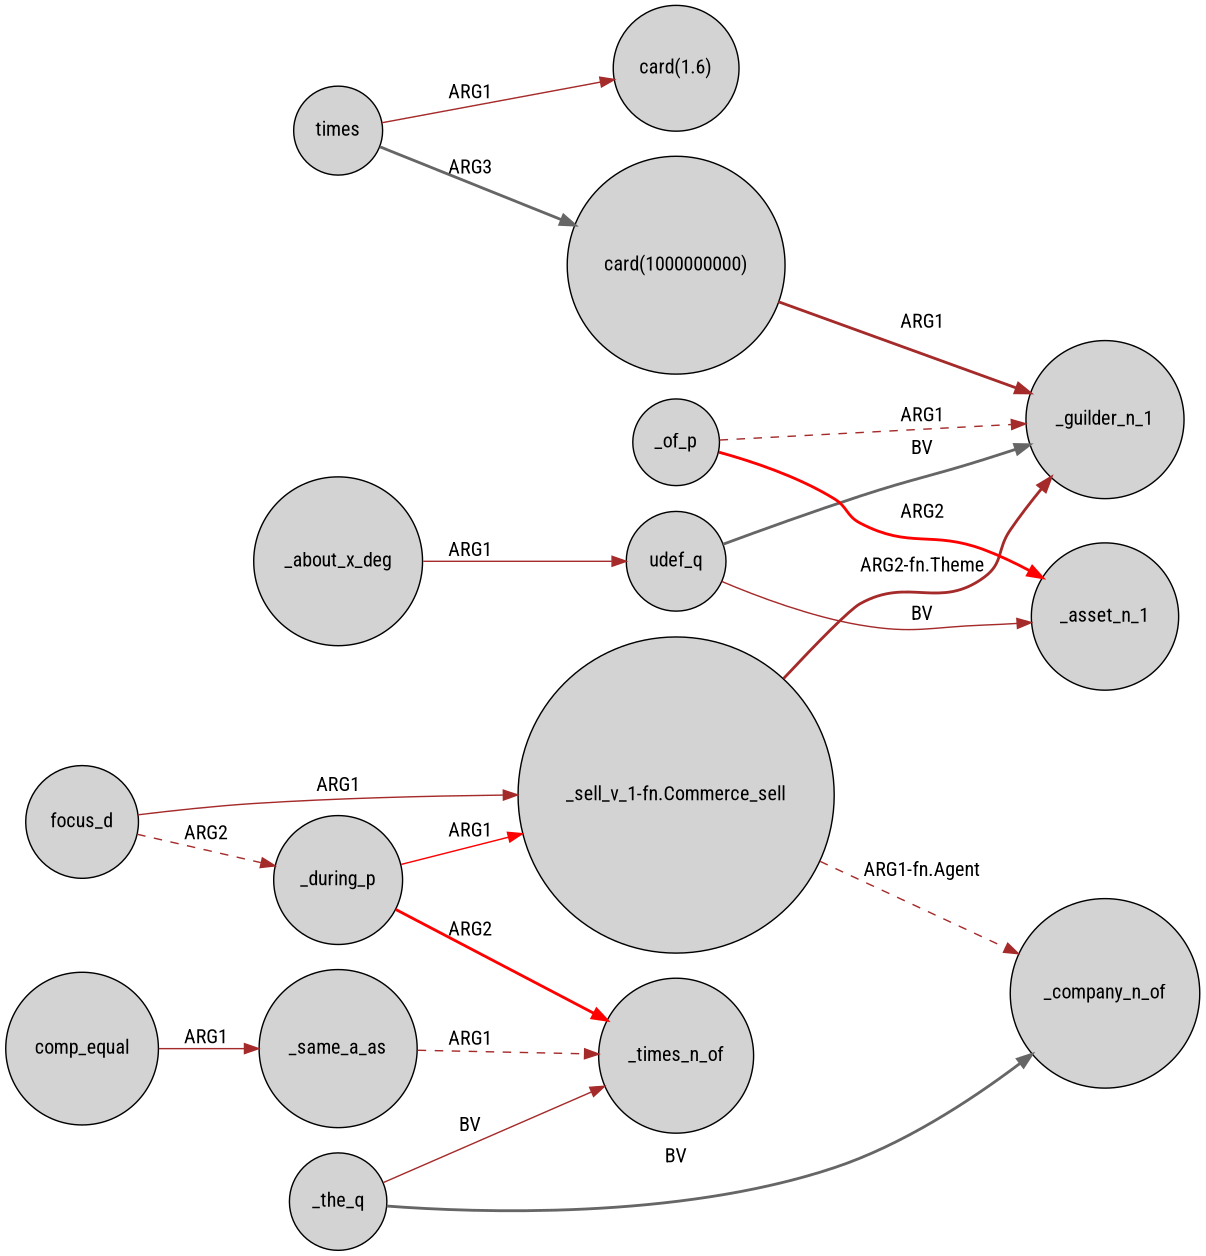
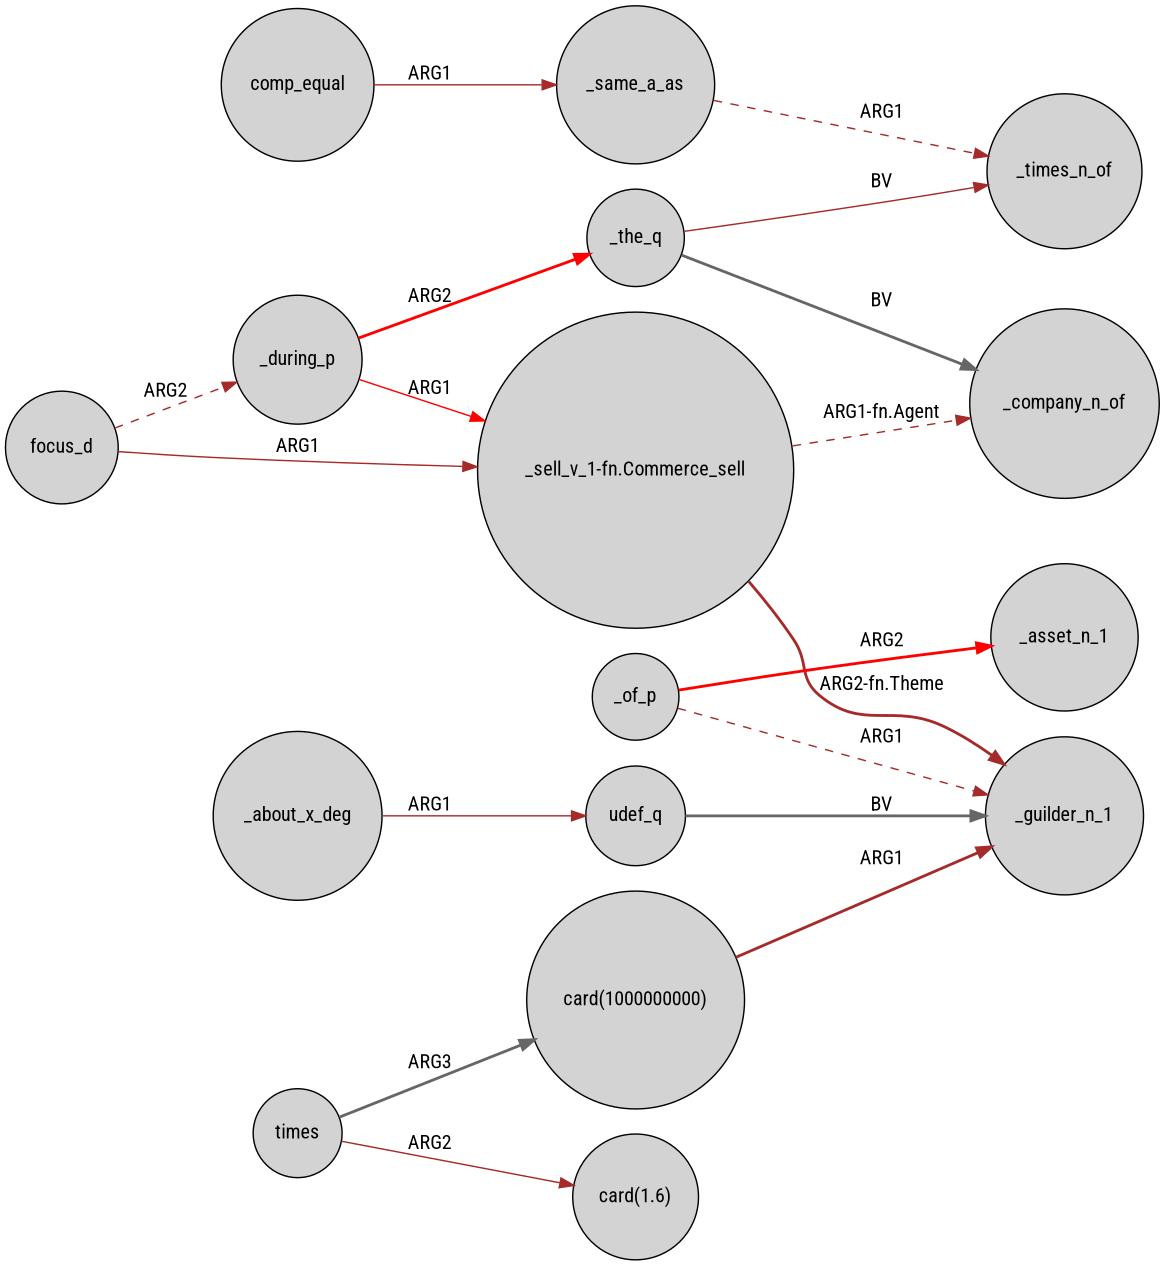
(470, 93) -> (430, 1144)
(866, 626) -> none
(495, 961) -> (467, 299)
